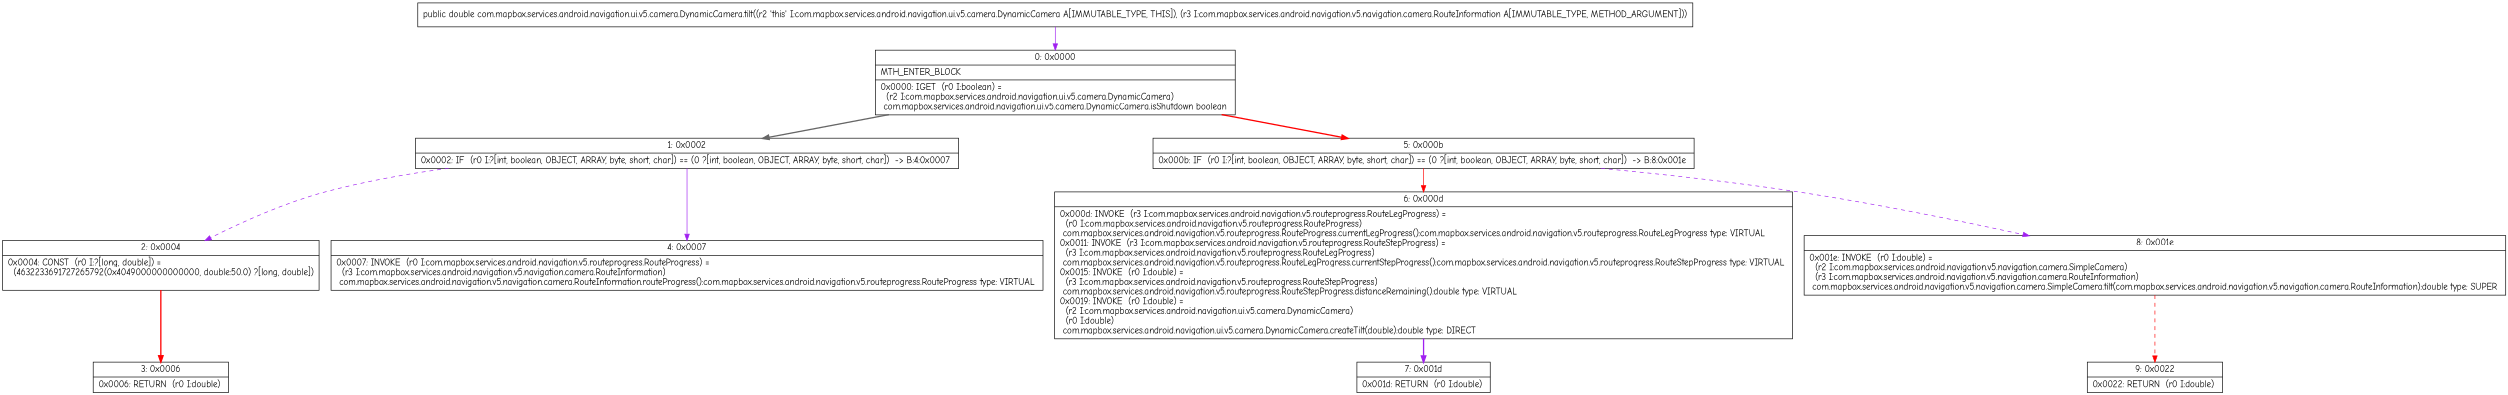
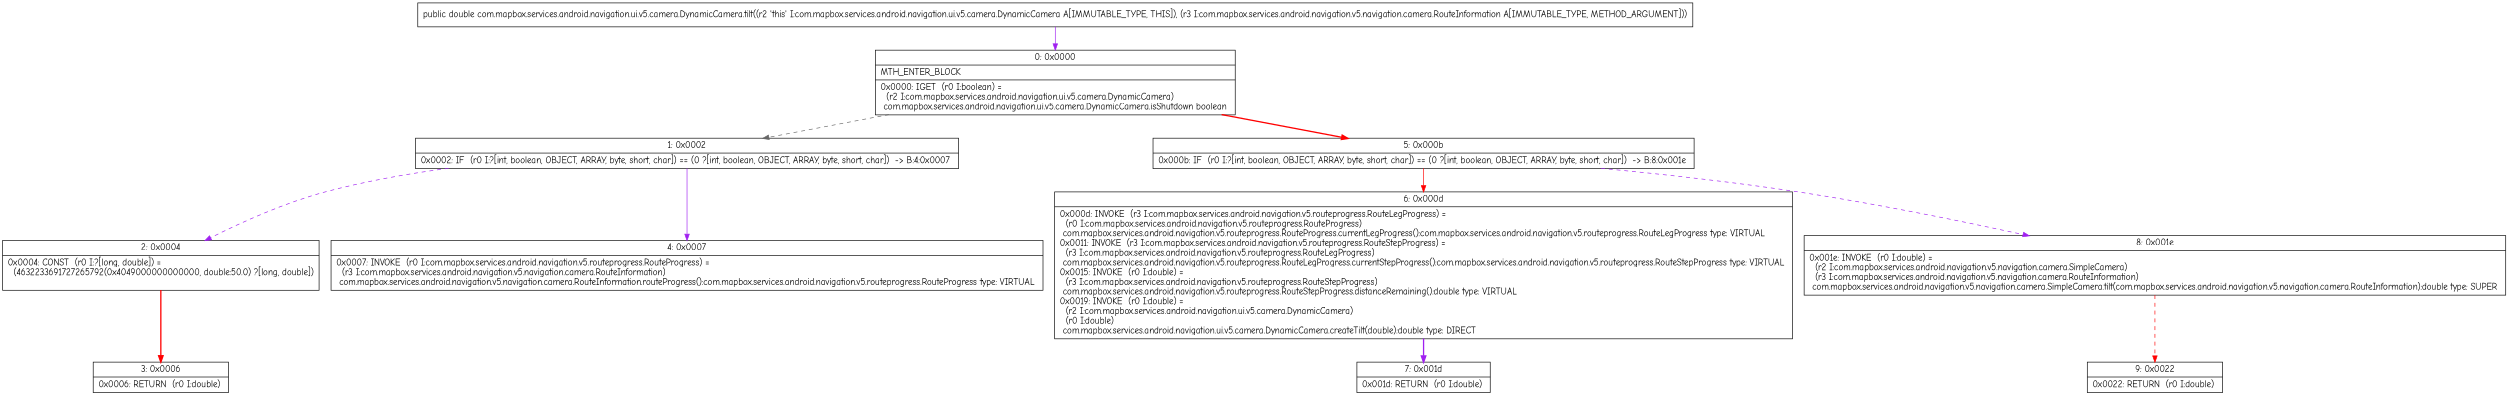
(829, 126) -> (829, 126)
